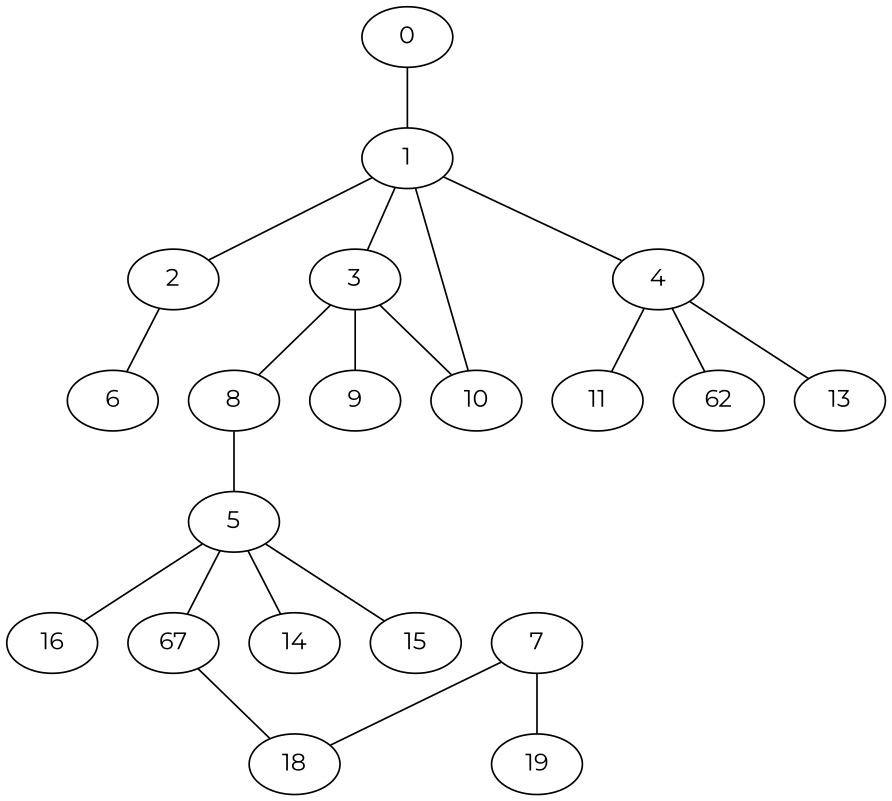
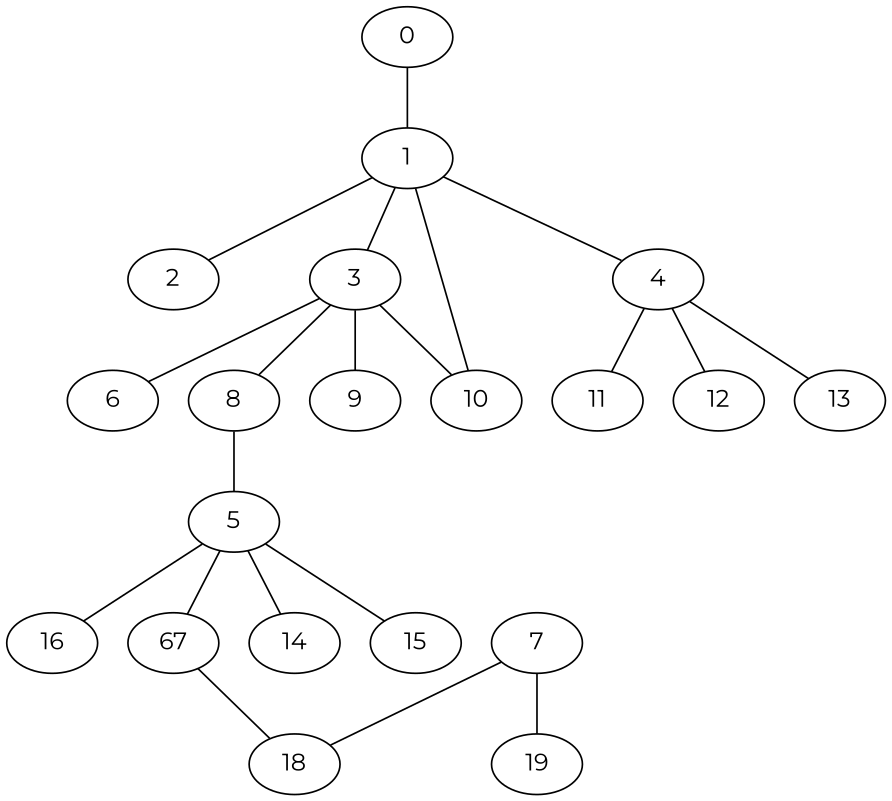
(143, 340) -> (234, 340)
(719, 401) -> (719, 401)
